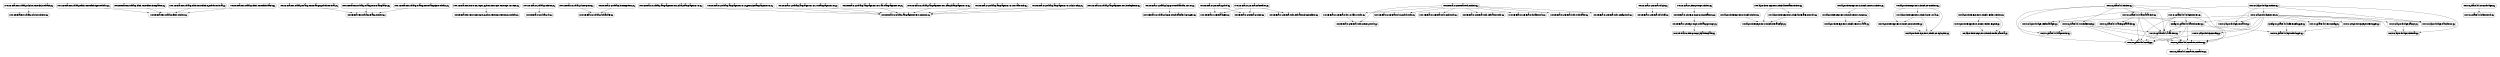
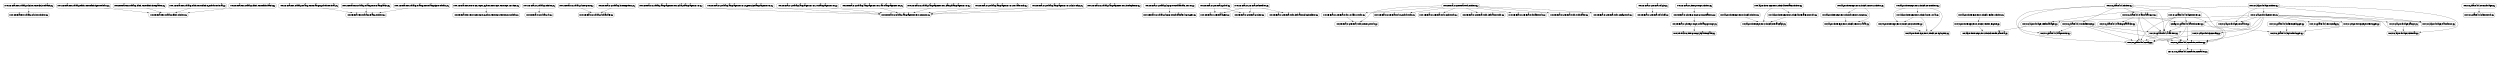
(2139, 15) -> (2139, 15)
(2003, 23) -> (2013, 29)
(2287, 24) -> (2287, 24)
(2188, 52) -> (2188, 52)
